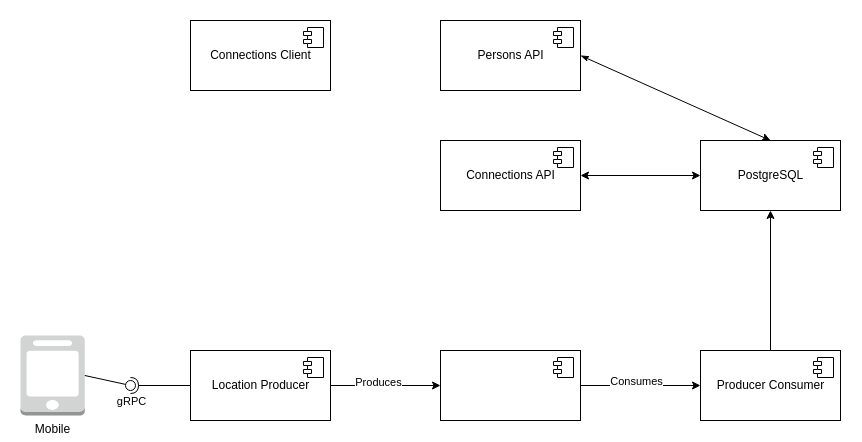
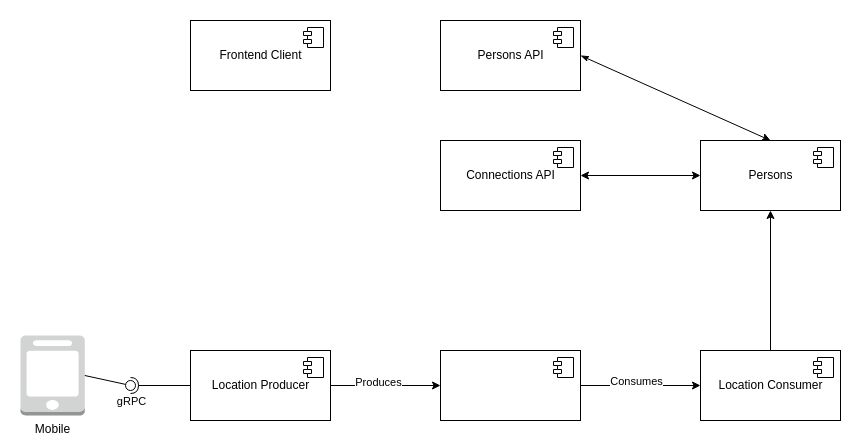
(261, 56) -> (261, 56)
(771, 176) -> (771, 176)
(771, 386) -> (771, 386)
